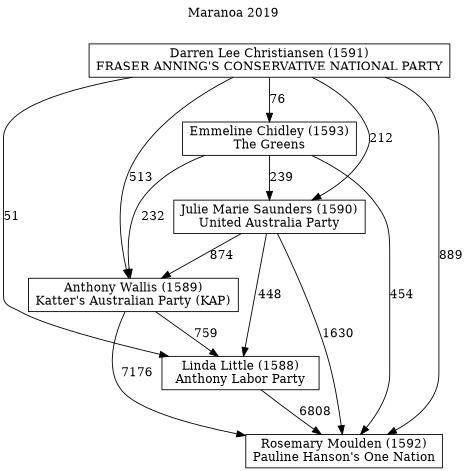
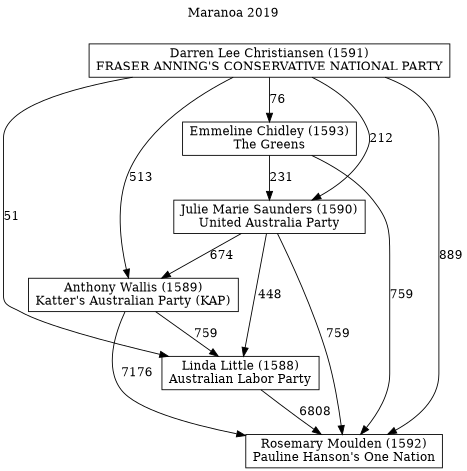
(282, 178) -> (282, 178)
(143, 197) -> none
(222, 256) -> (222, 256)
(402, 295) -> (402, 295)
(338, 334) -> (338, 334)
(241, 373) -> (241, 373)
